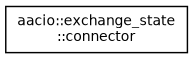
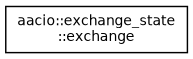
(97, 30) -> (97, 30)
